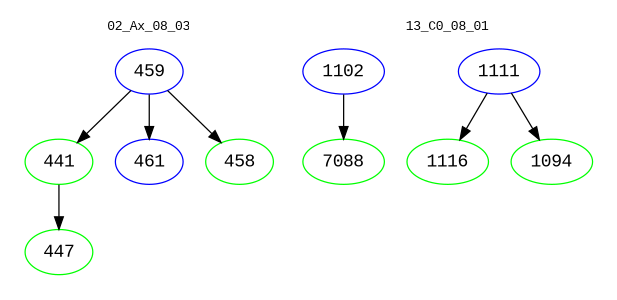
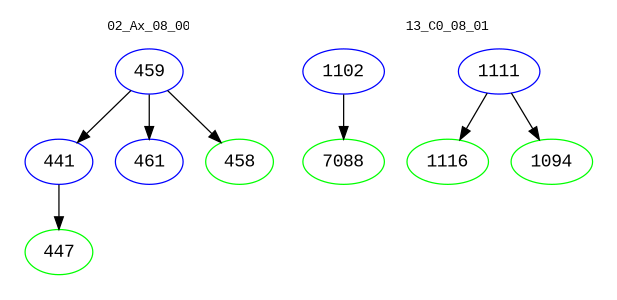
(149, 27) -> (149, 27)
(59, 162) -> (59, 162)
